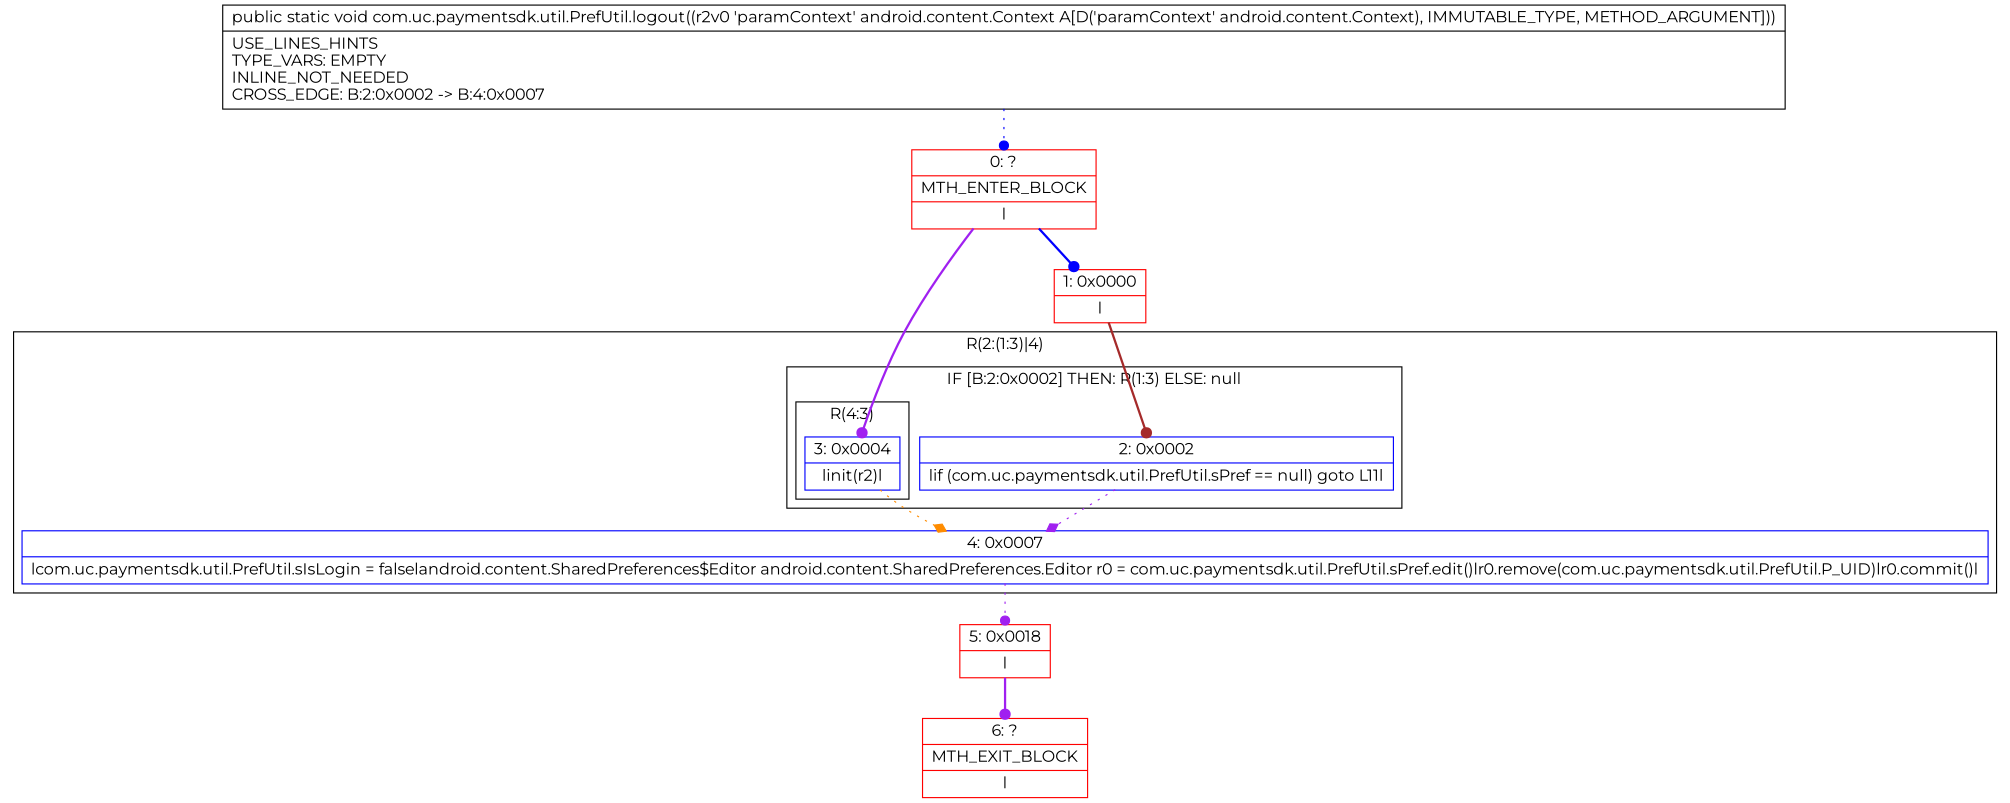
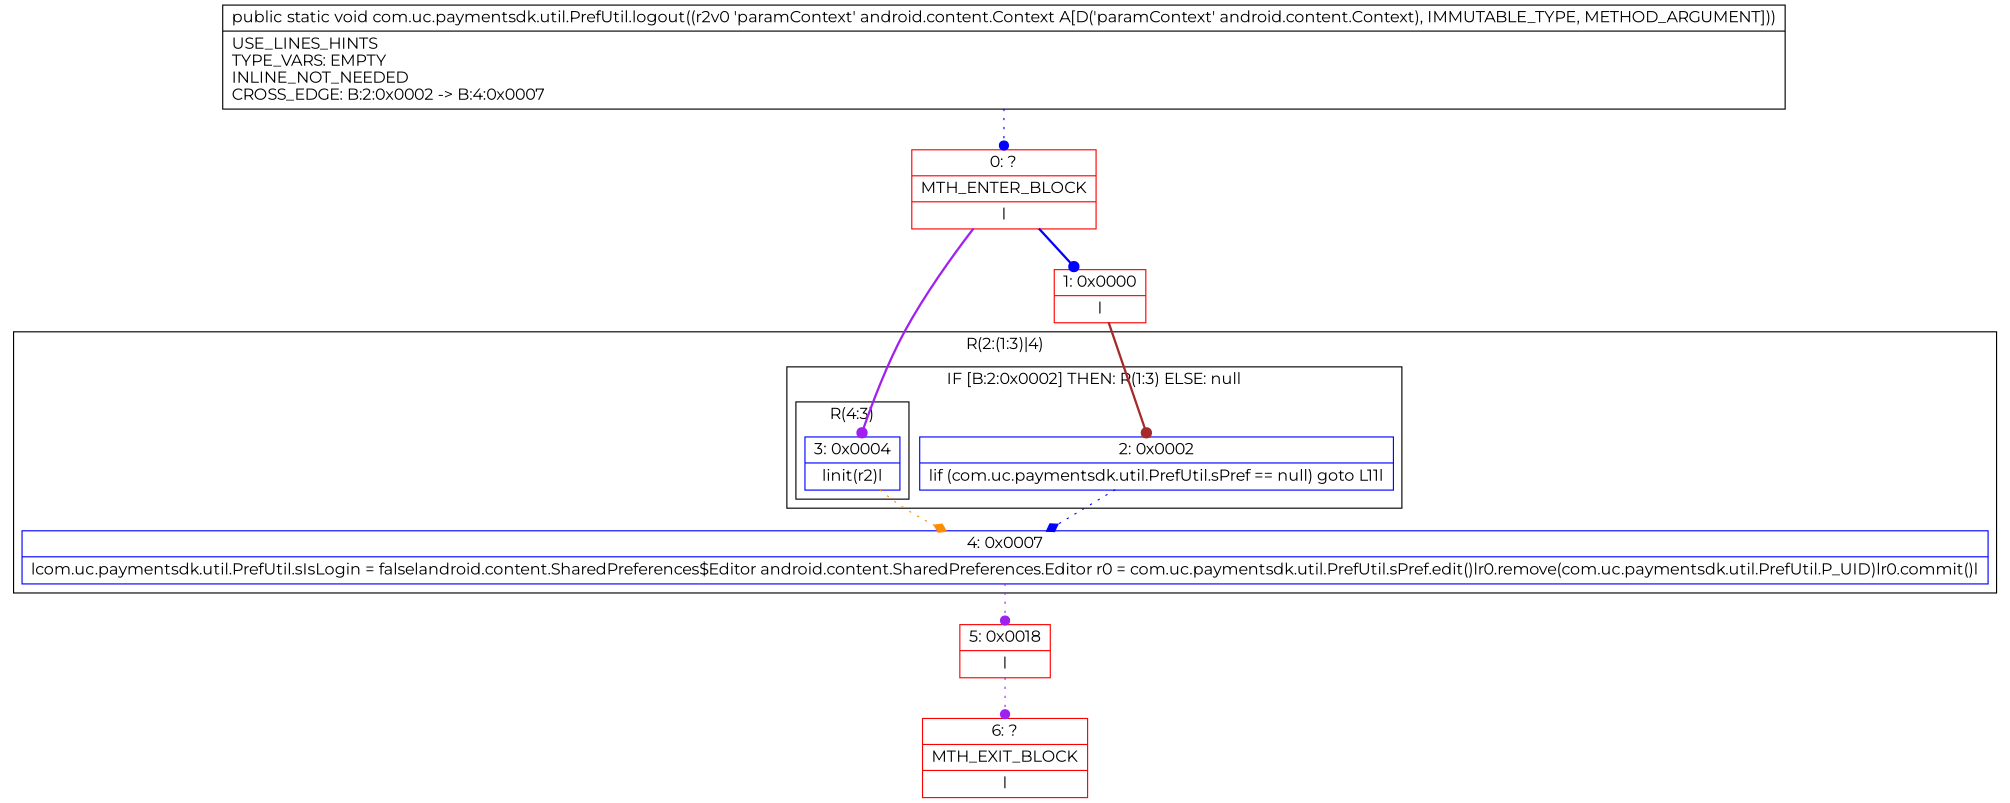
(1097, 501) -> (1097, 501)
(1005, 694) -> (1005, 694)
